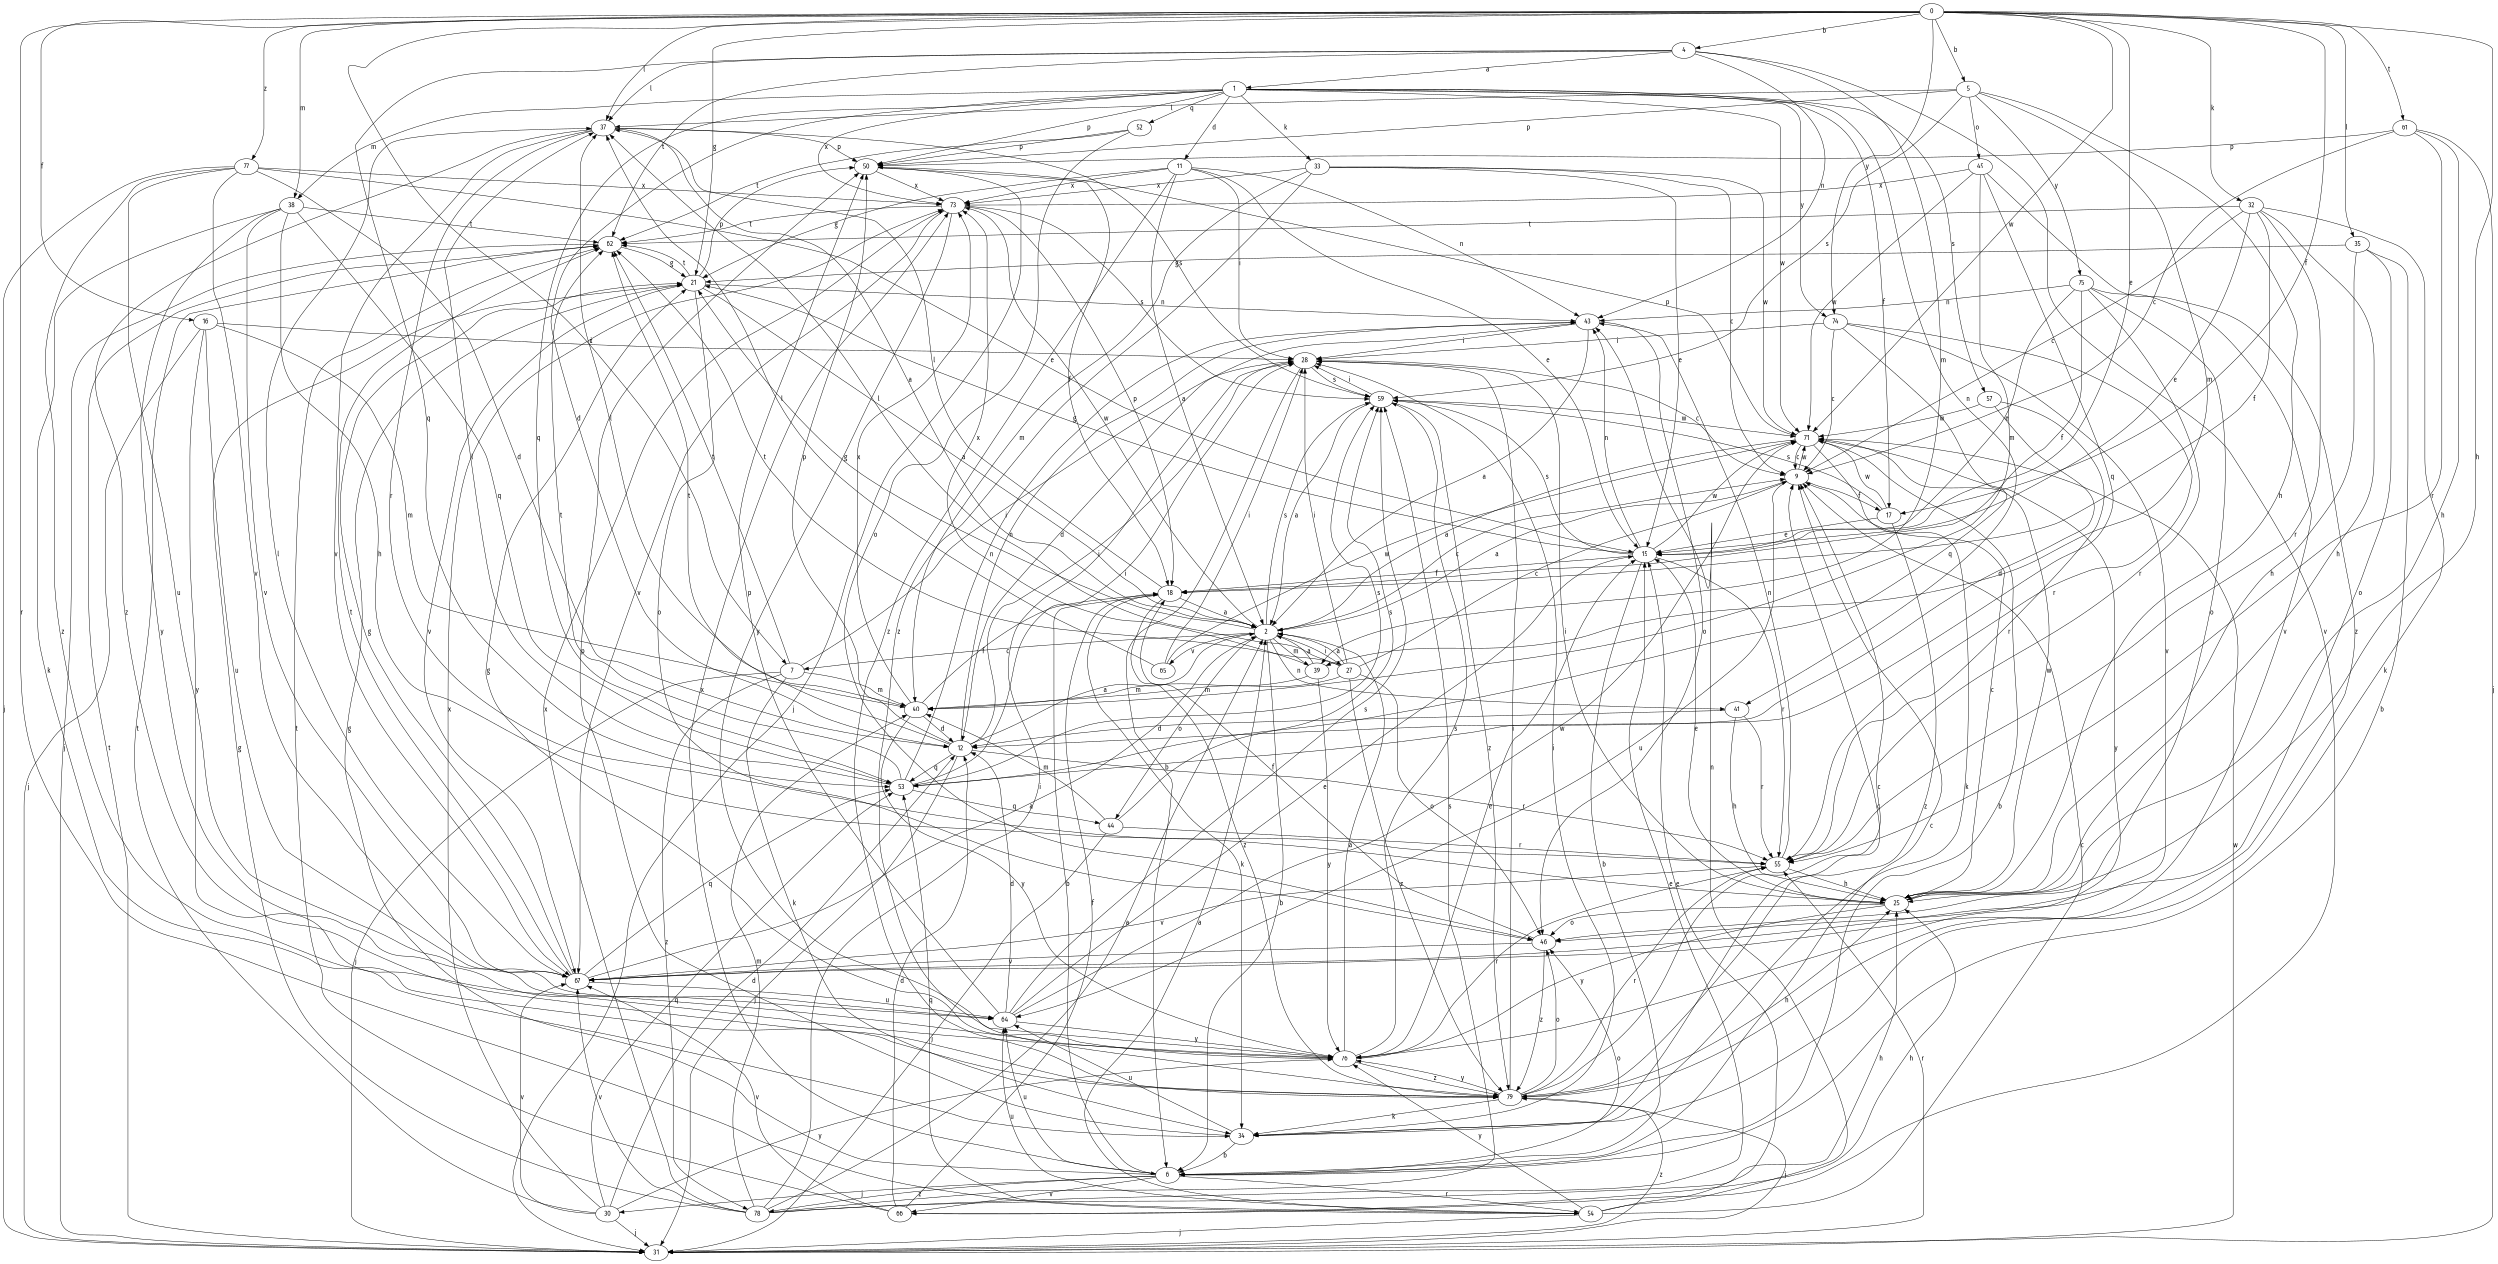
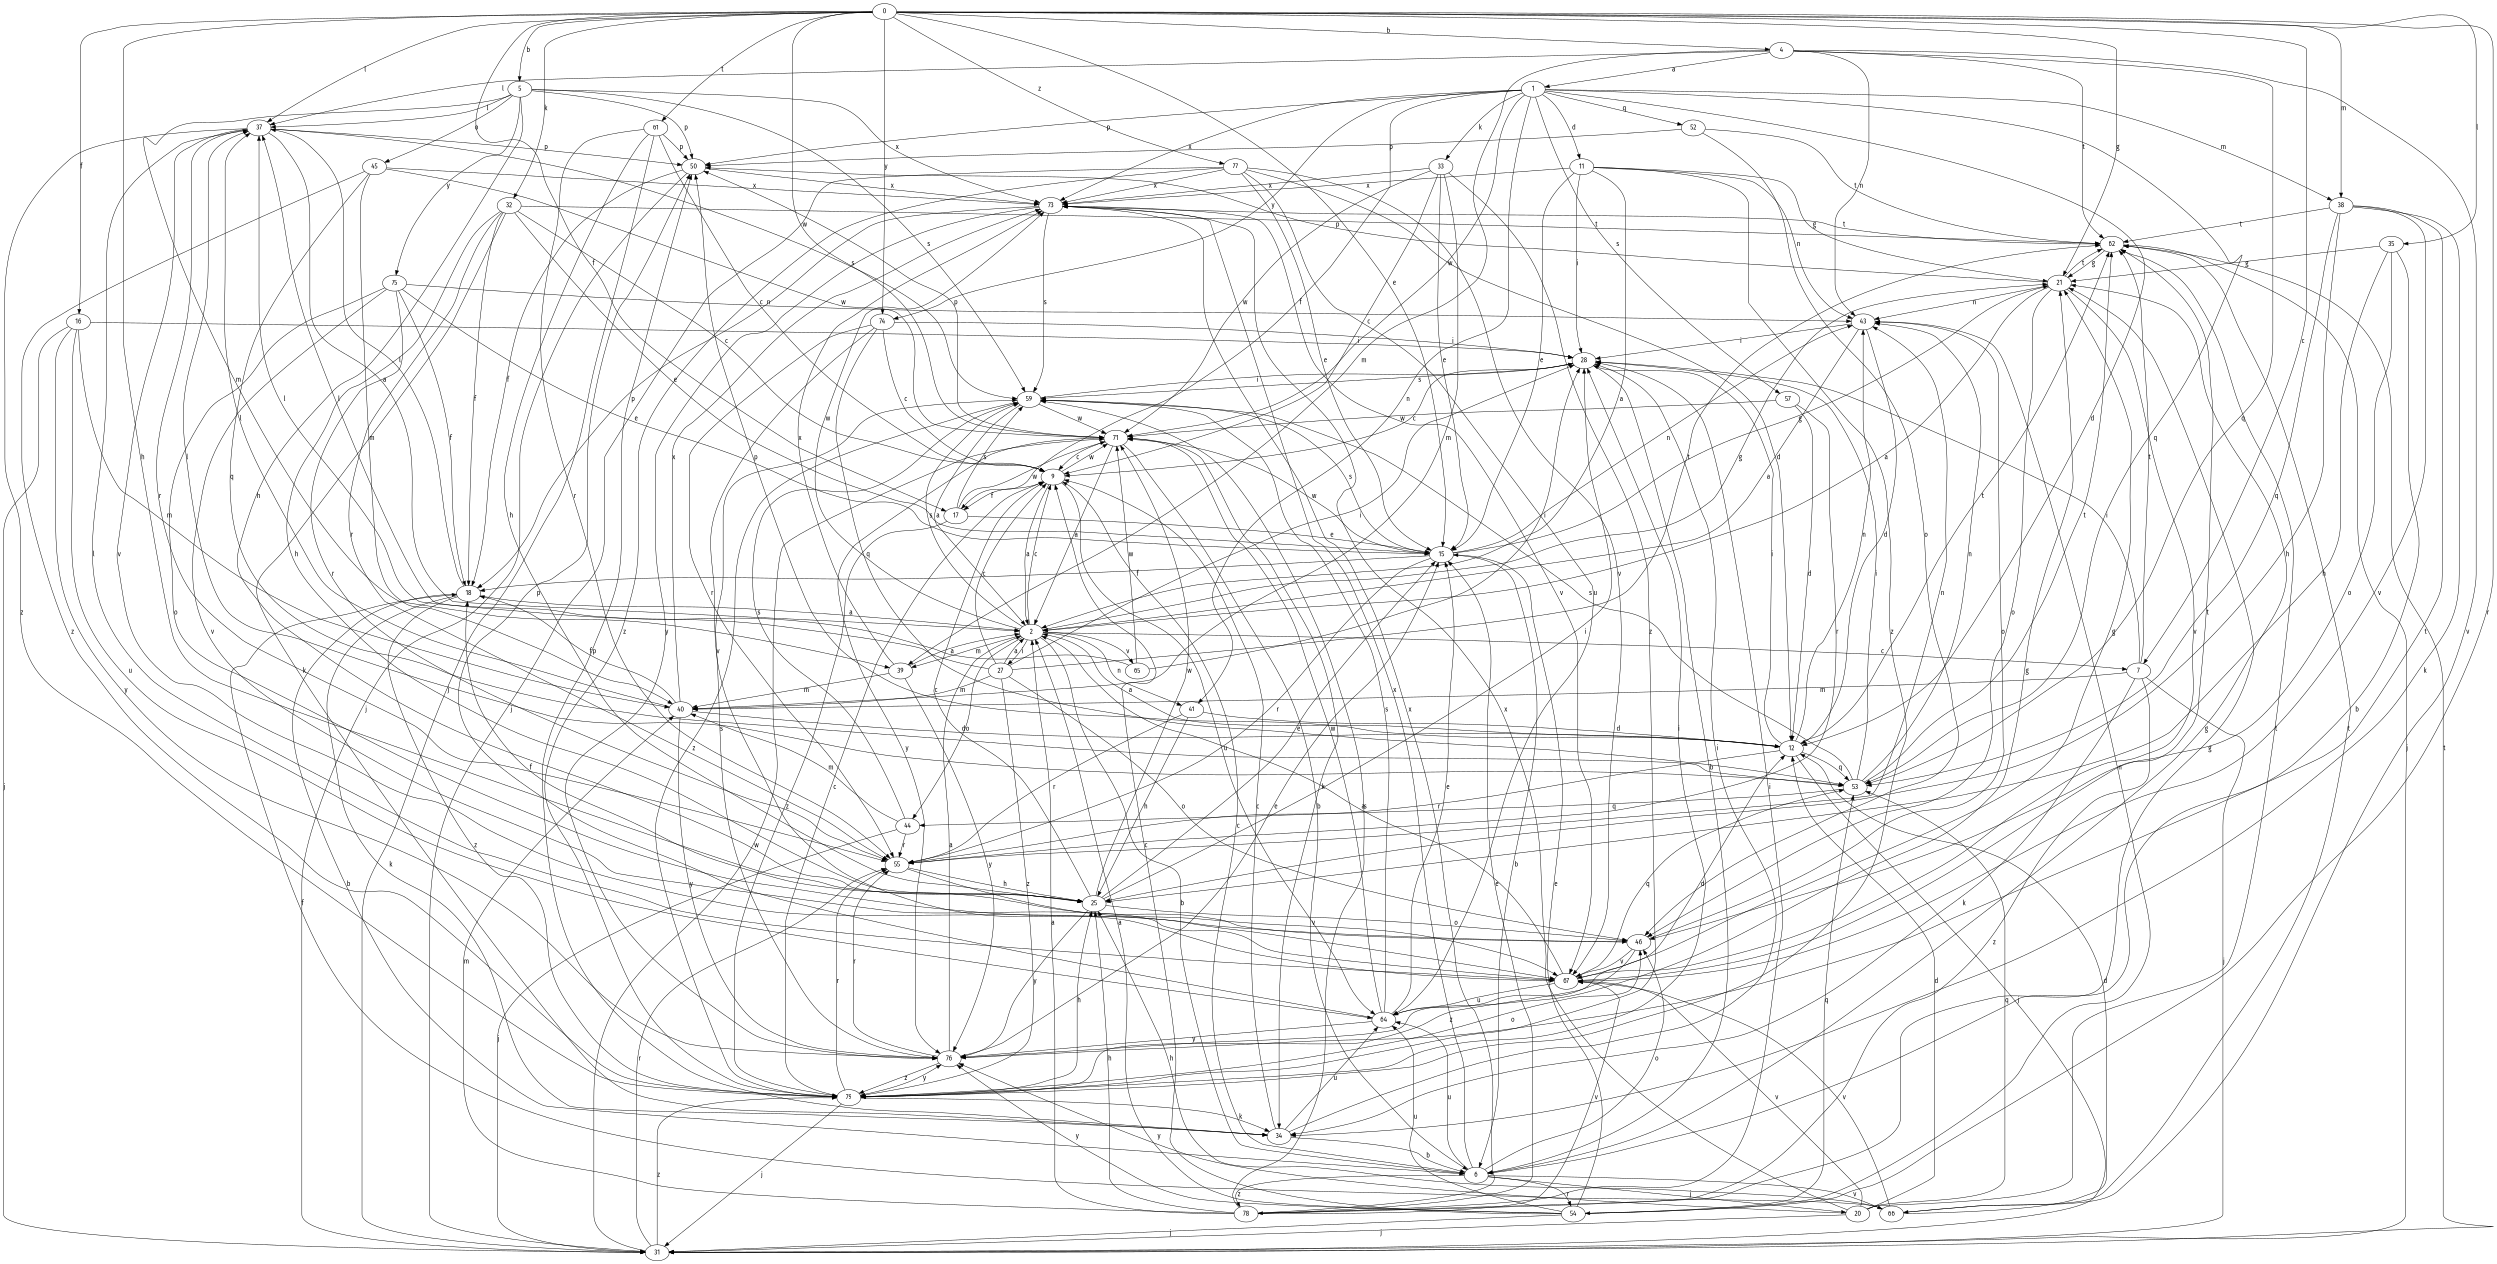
none -> (796, 100)
(162, 632) -> (2426, 632)
(1701, 635) -> (2003, 700)
(608, 1214) -> (1858, 1214)
